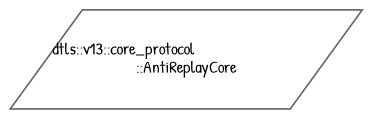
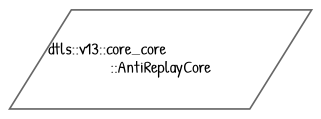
(186, 59) -> (161, 59)
